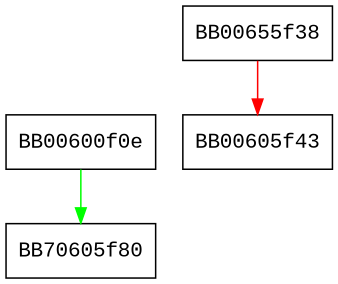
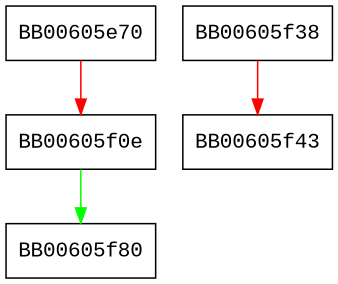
none -> (81, 33)
(258, 33) -> (258, 33)
(81, 142) -> (81, 142)
(81, 251) -> (81, 251)
